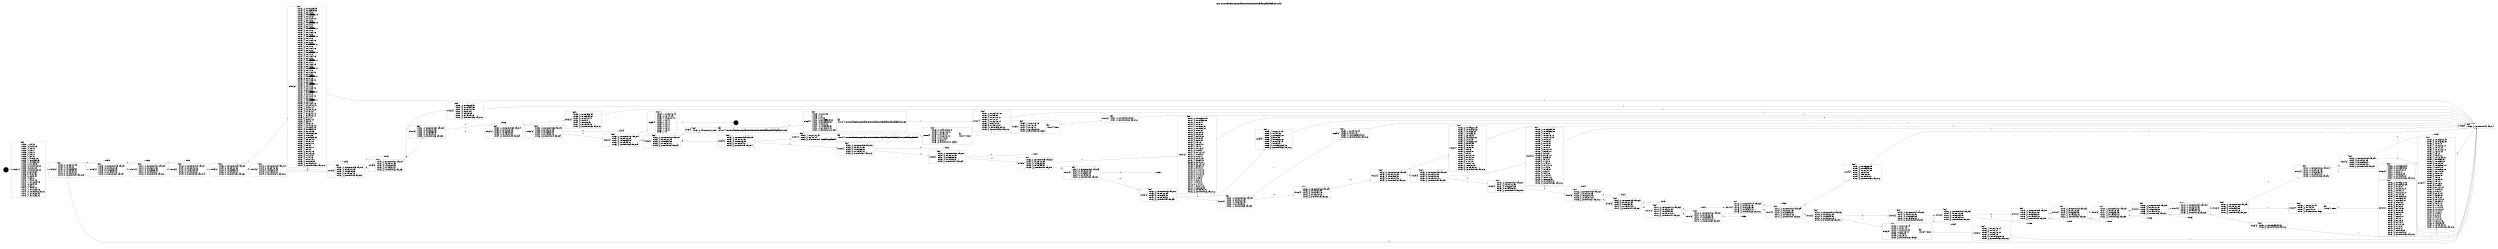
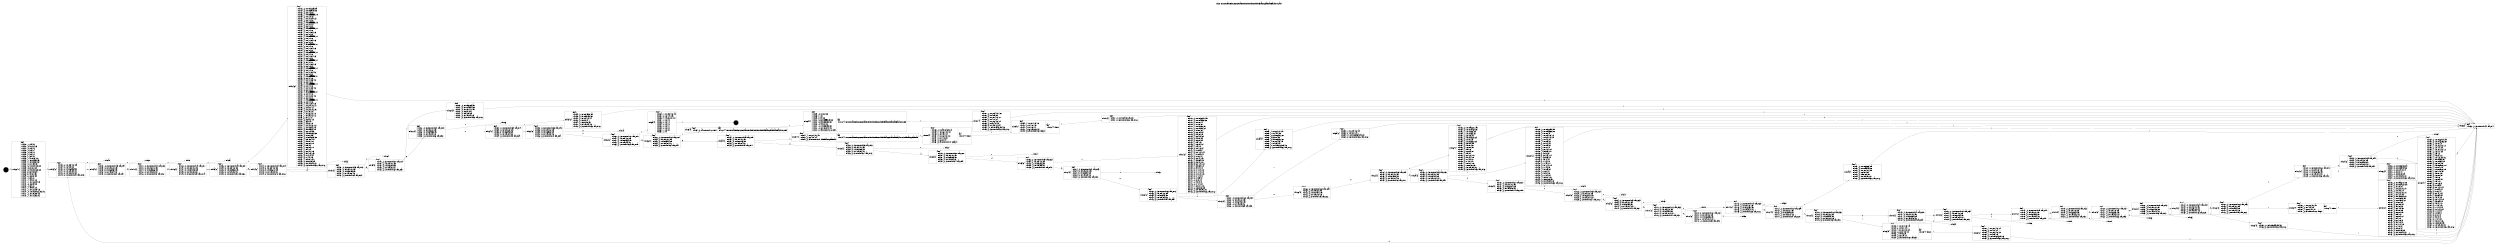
none -> (228, 161)
